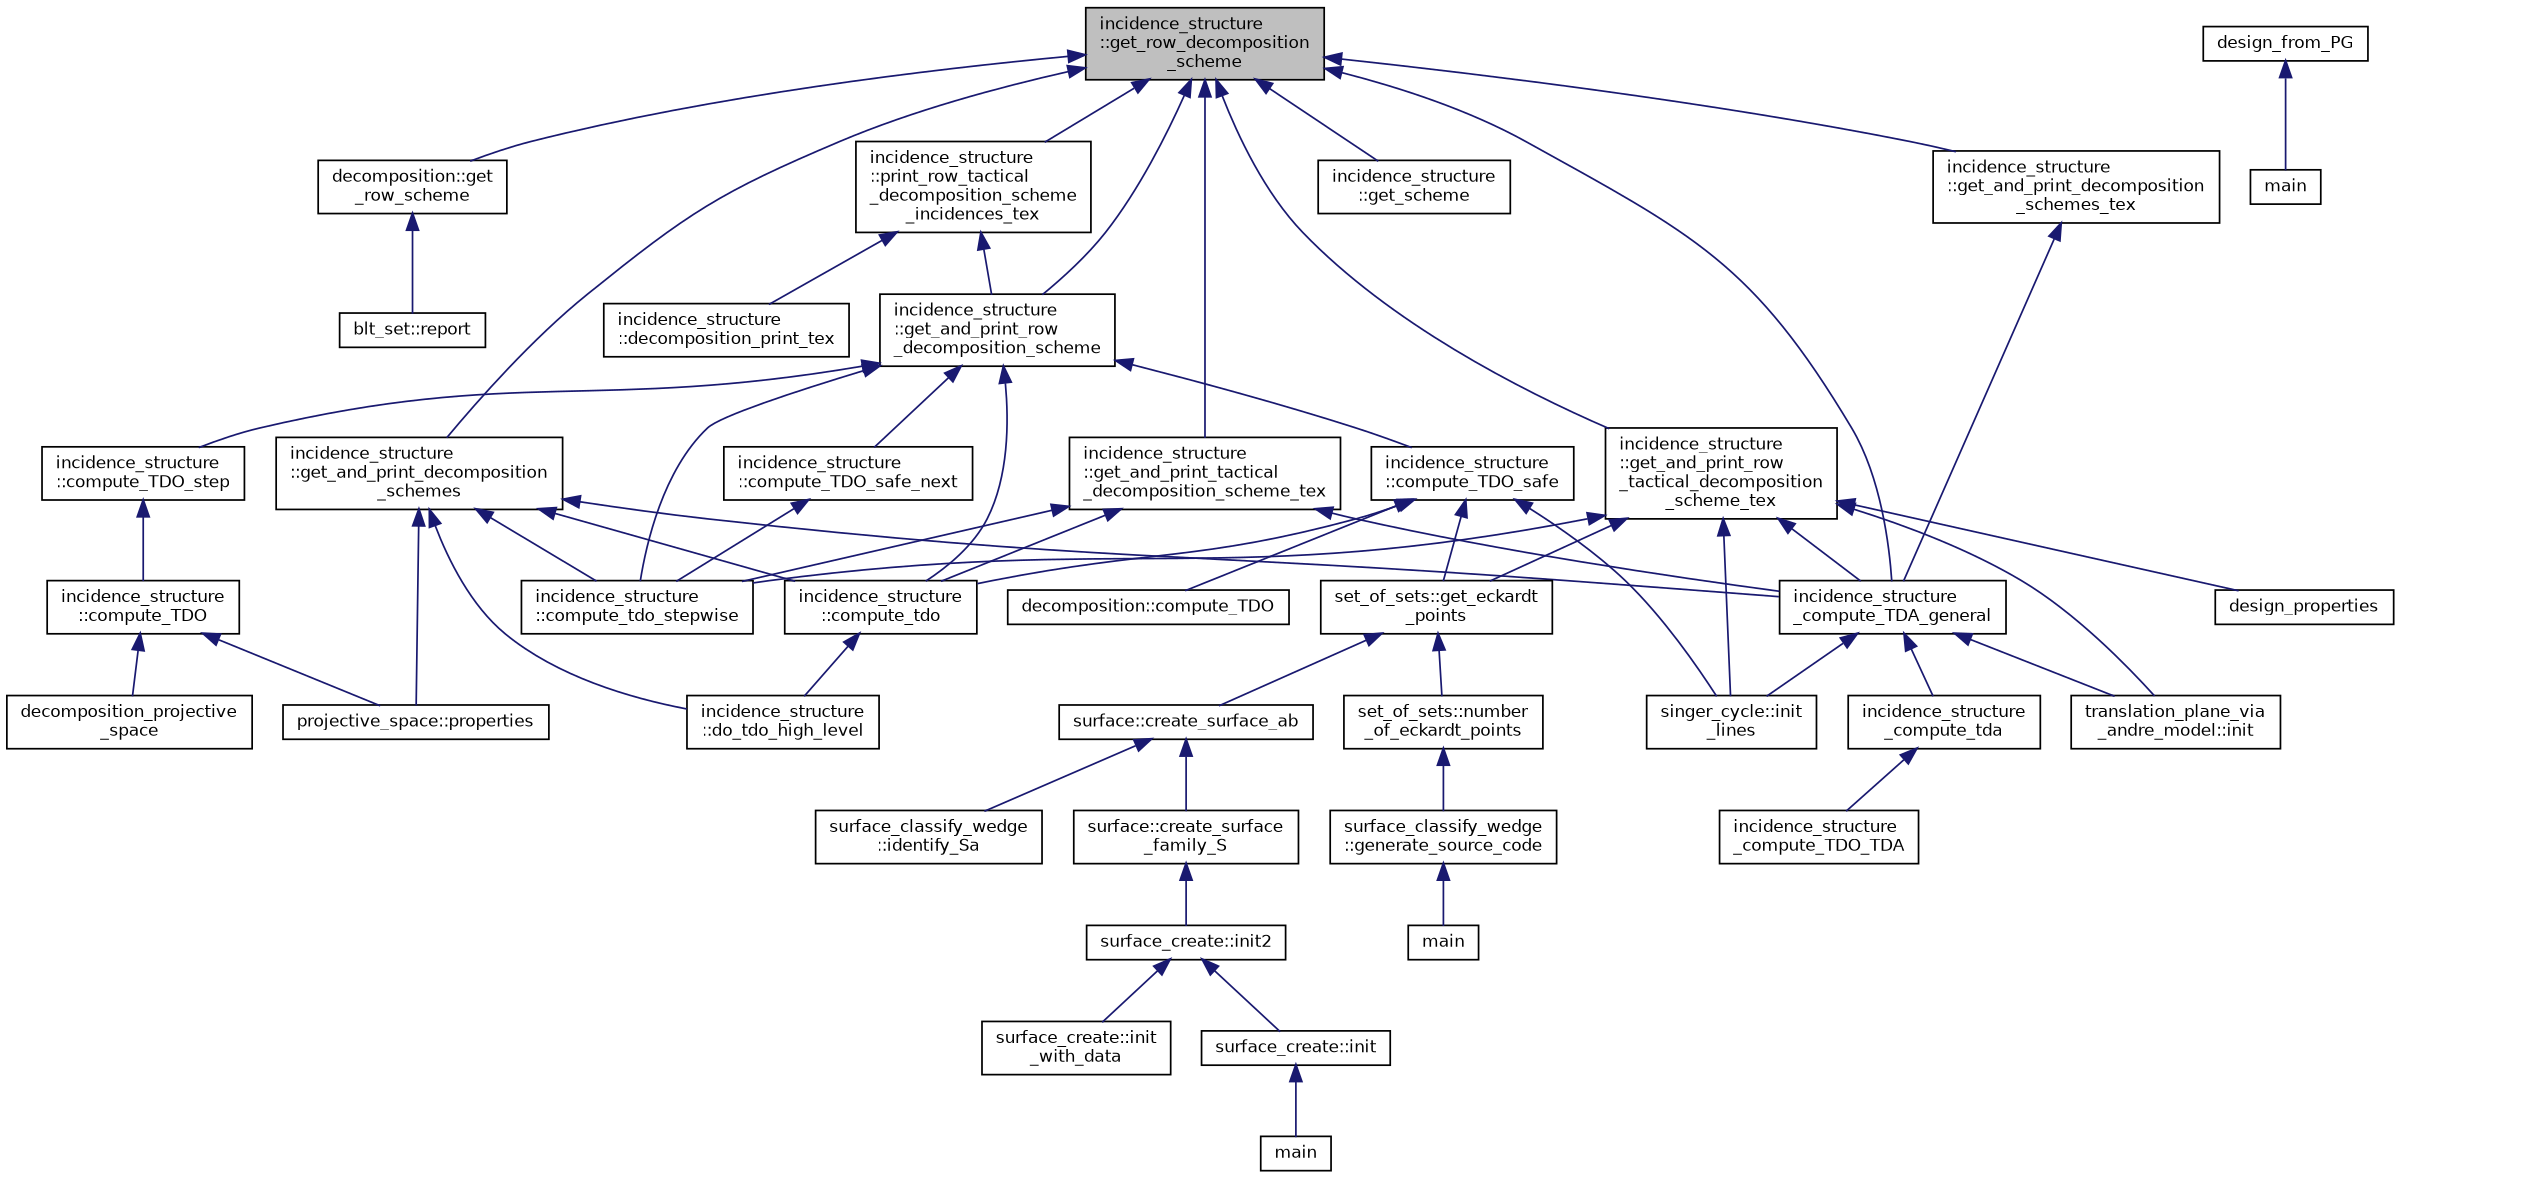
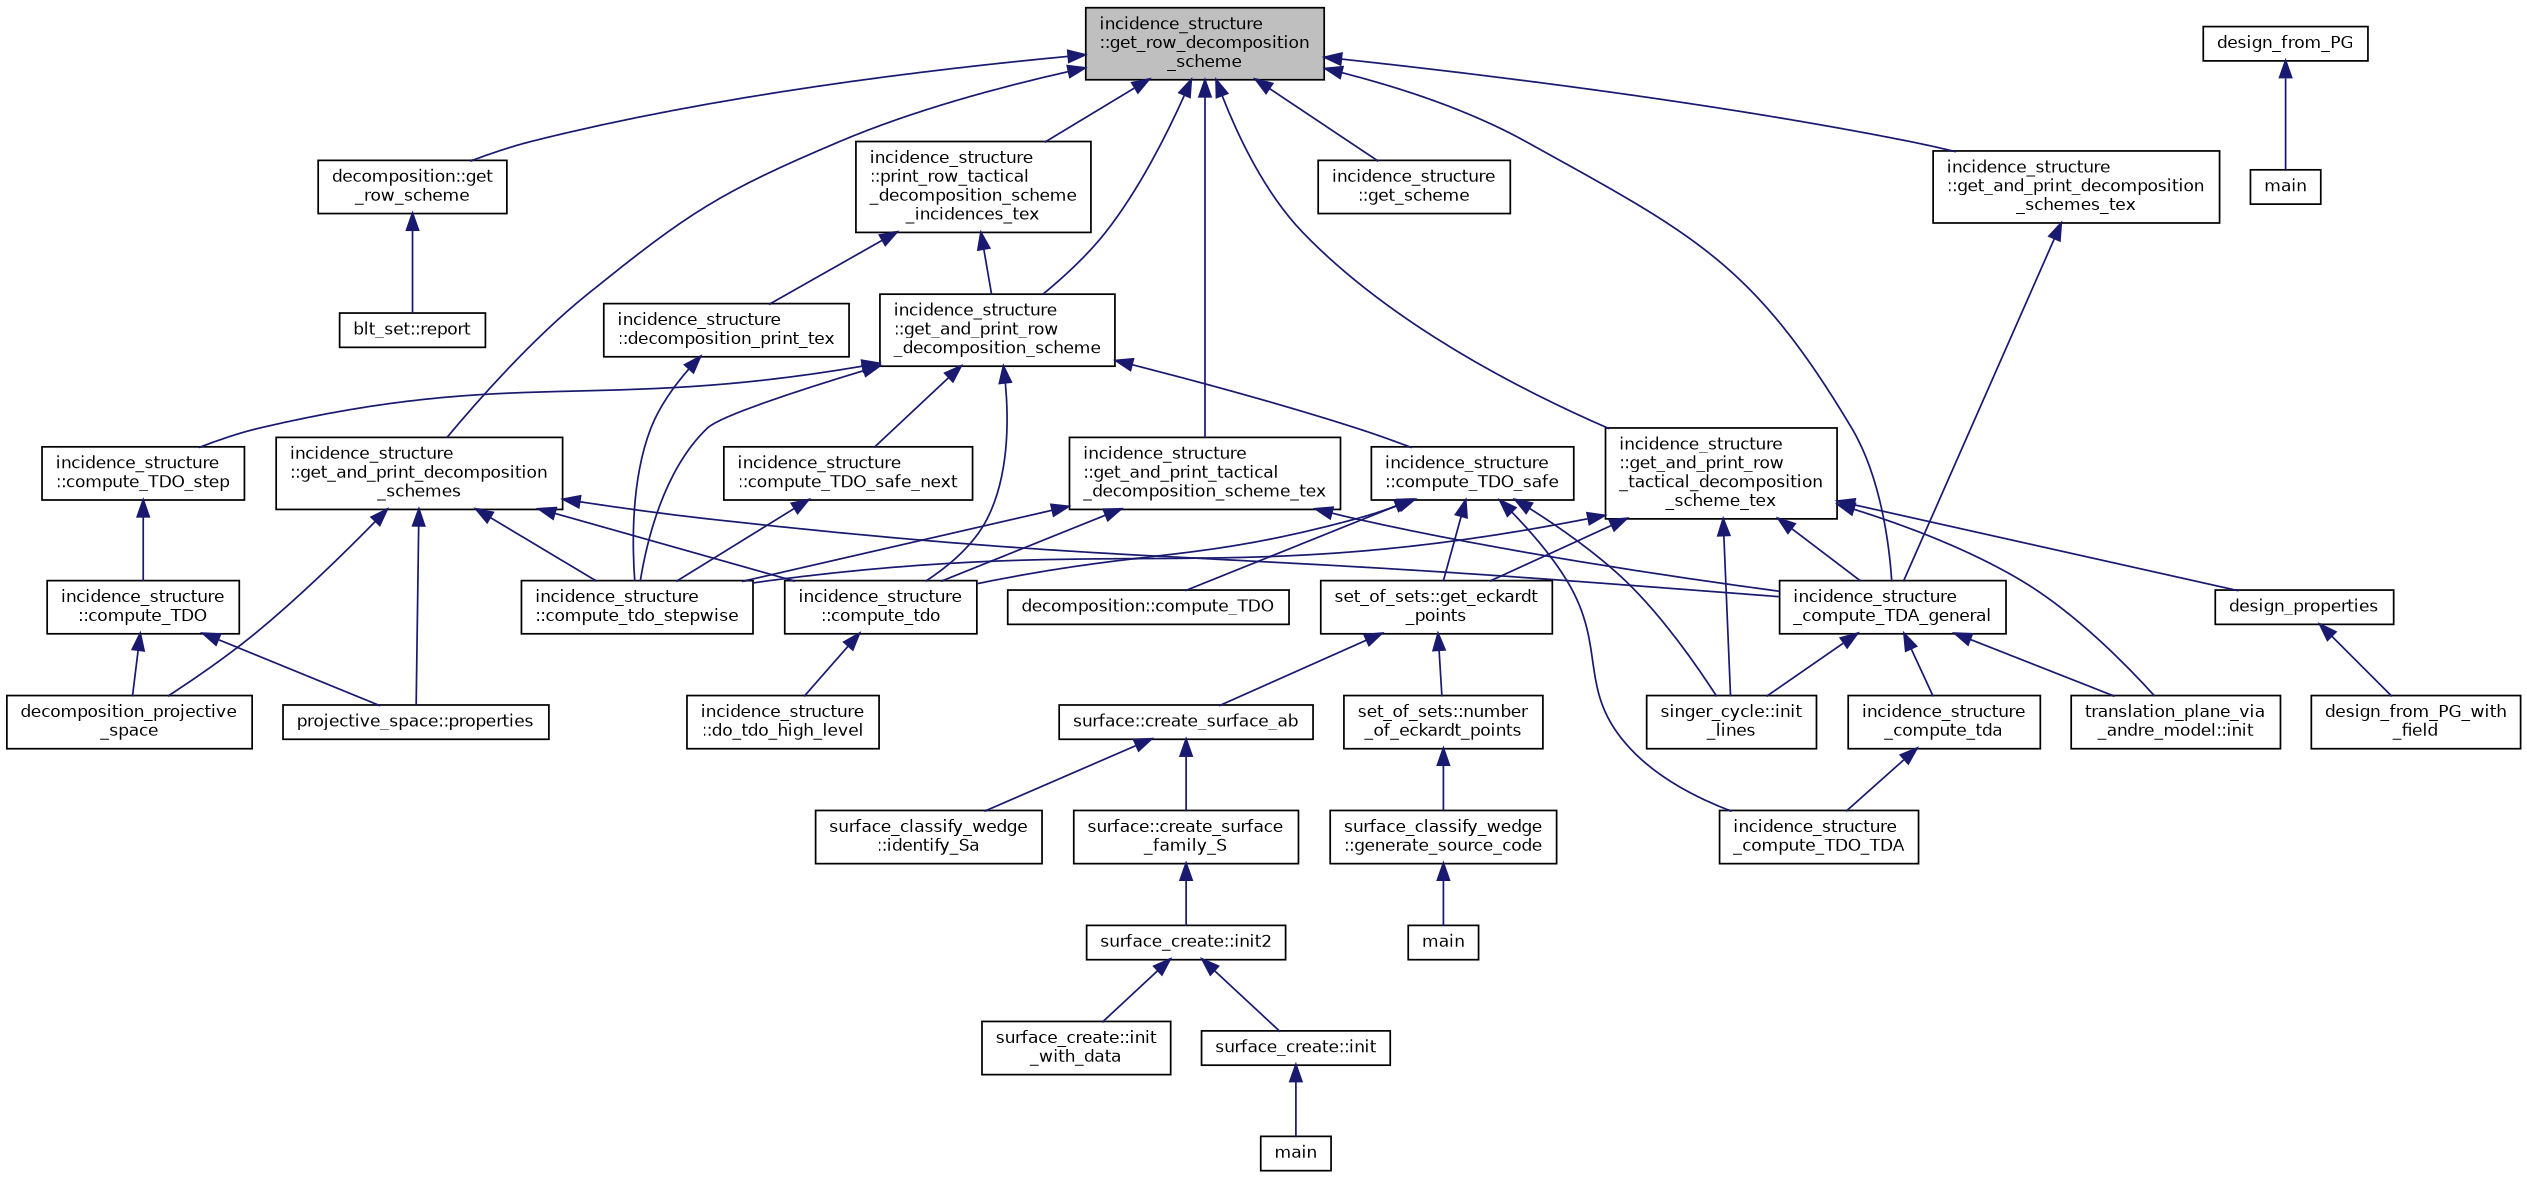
none -> (640, 469)
(533, 653) -> (277, 615)
none -> (1596, 683)
none -> (2416, 722)
